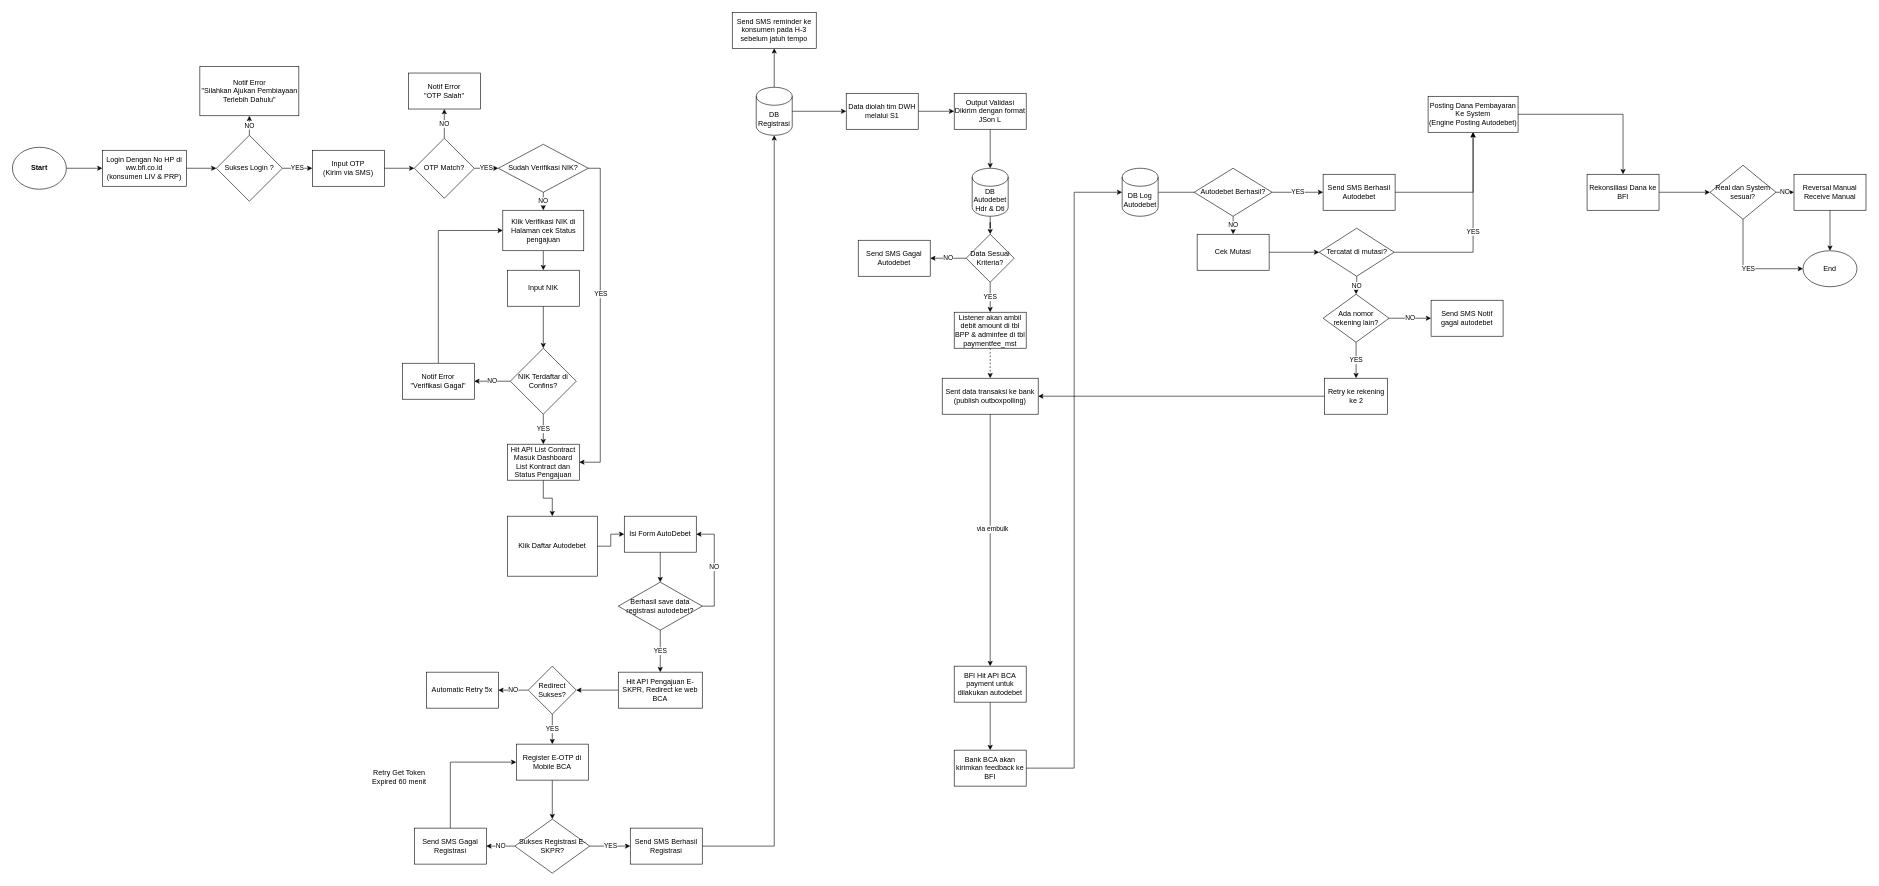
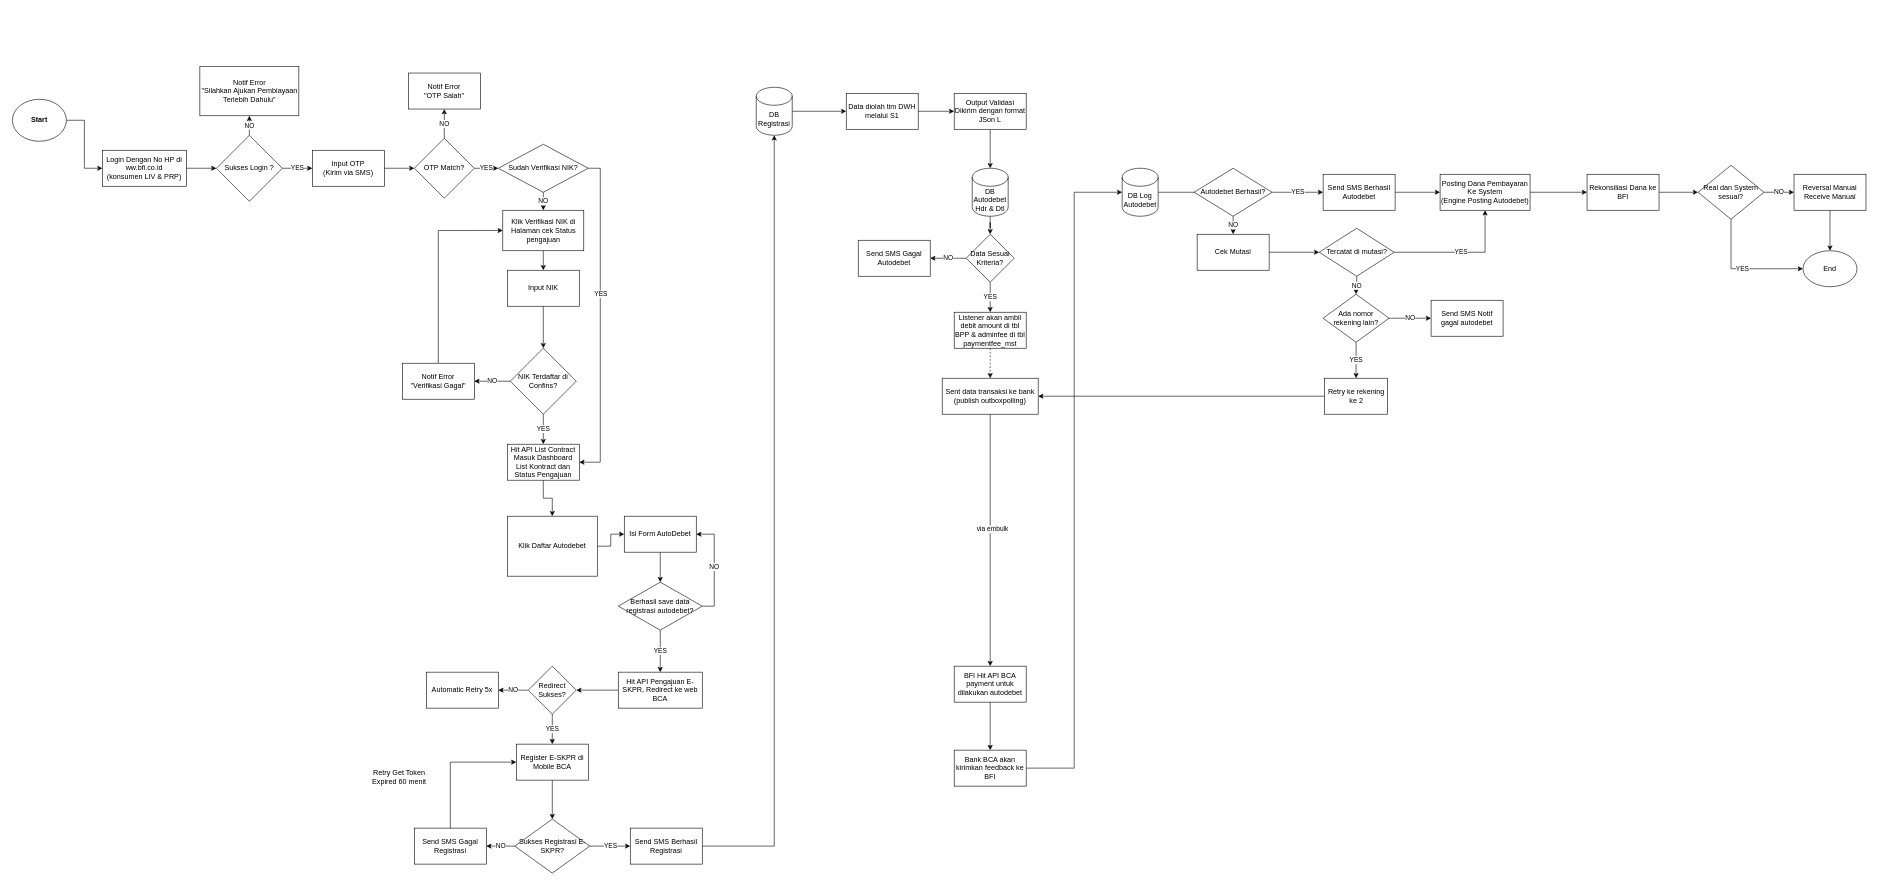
(774, 30) -> none
(774, 53) -> none
(1473, 114) -> (1485, 192)
(39, 168) -> (39, 120)
(1743, 192) -> (1731, 192)
(552, 762) -> (552, 762)
